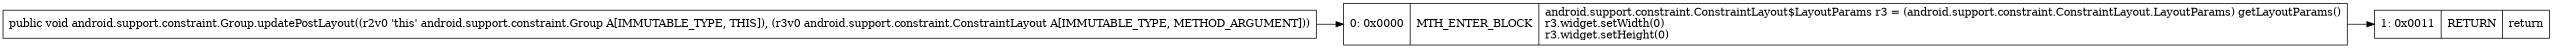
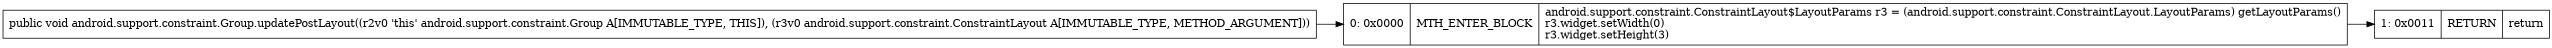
(1607, 35) -> (1607, 35)
